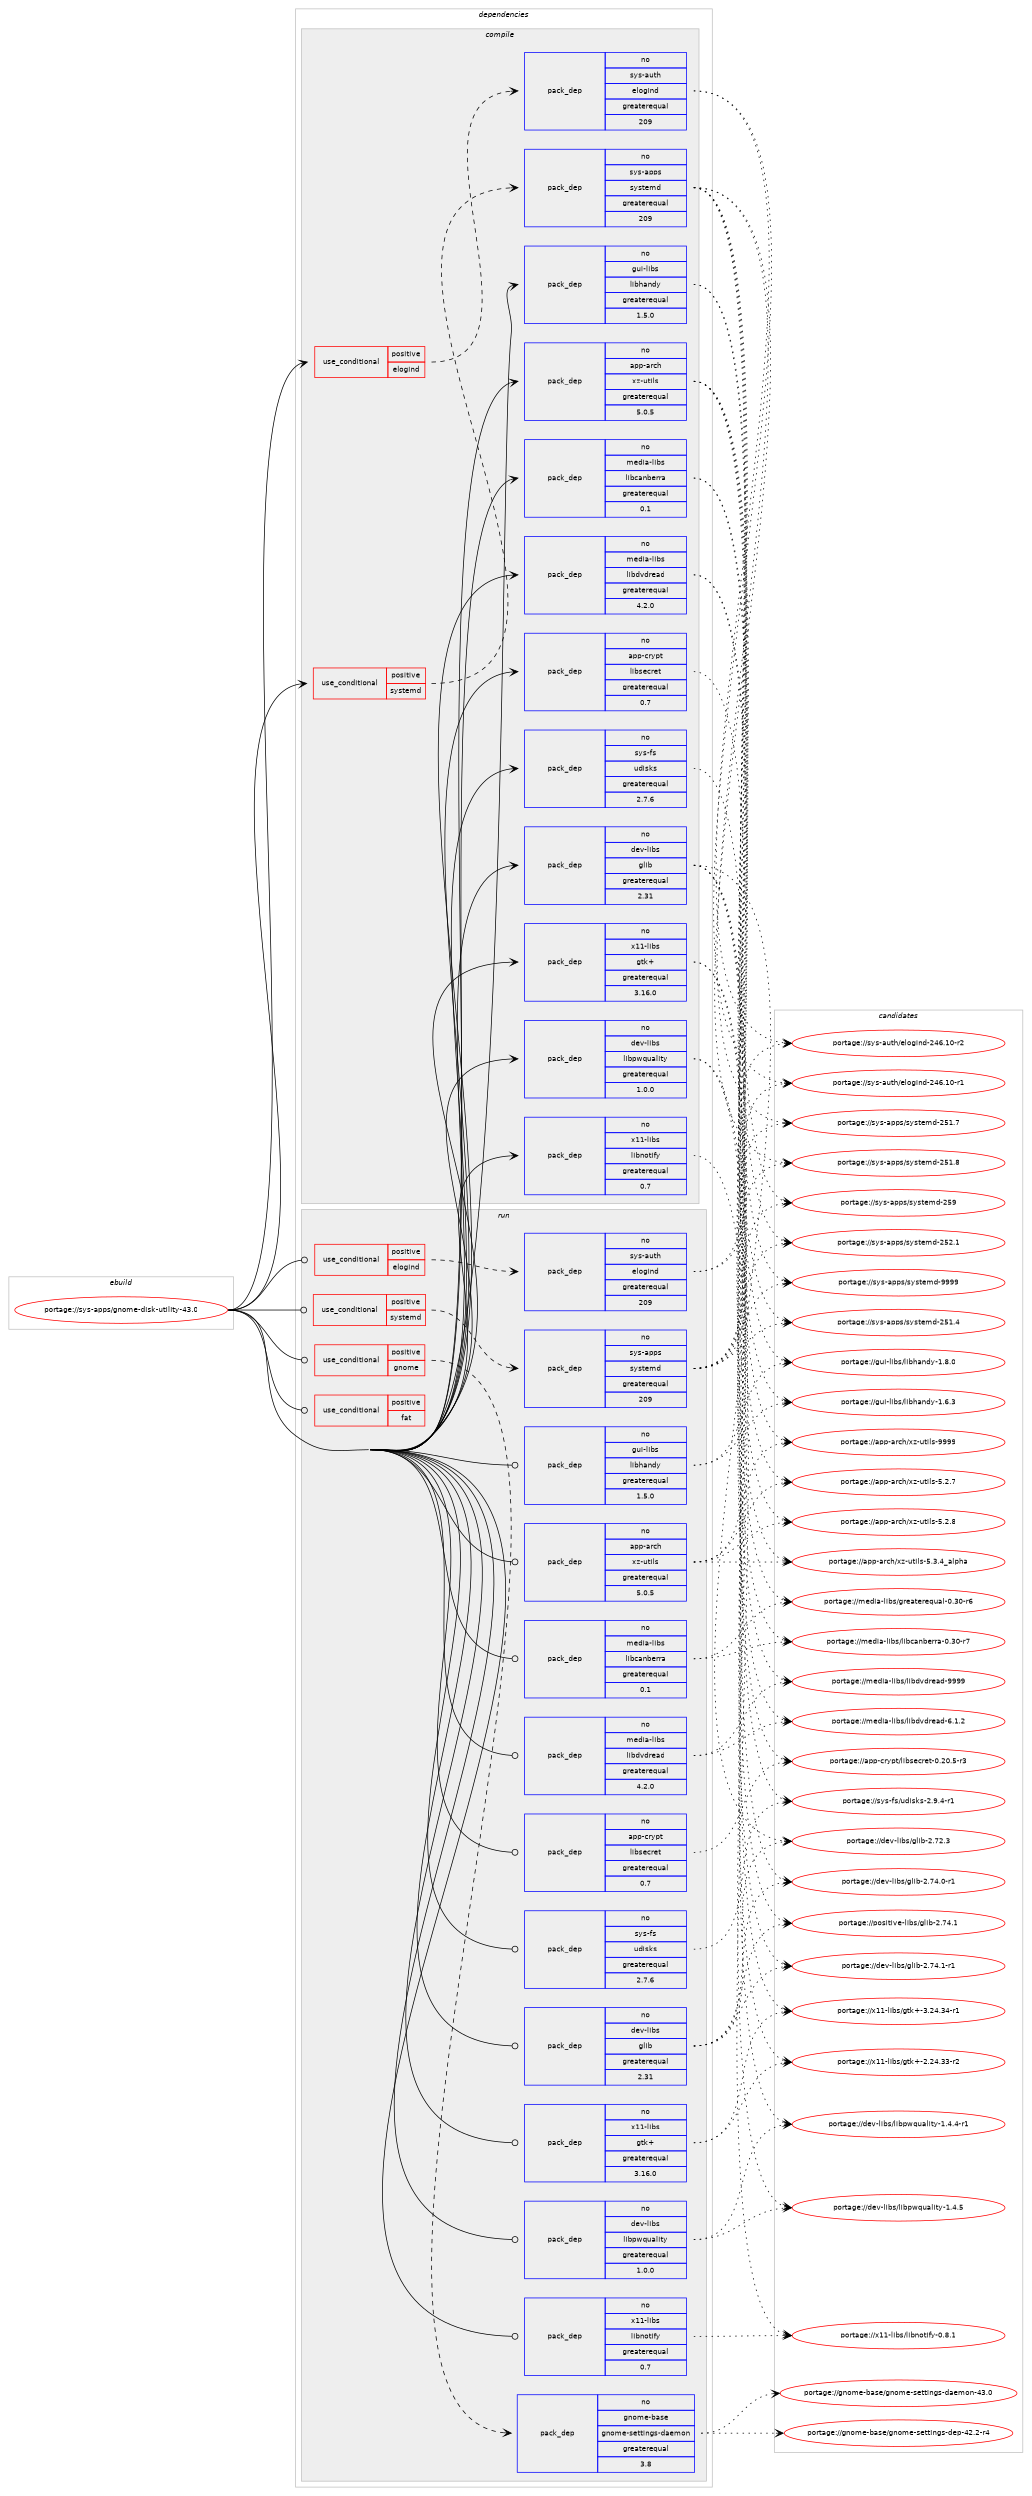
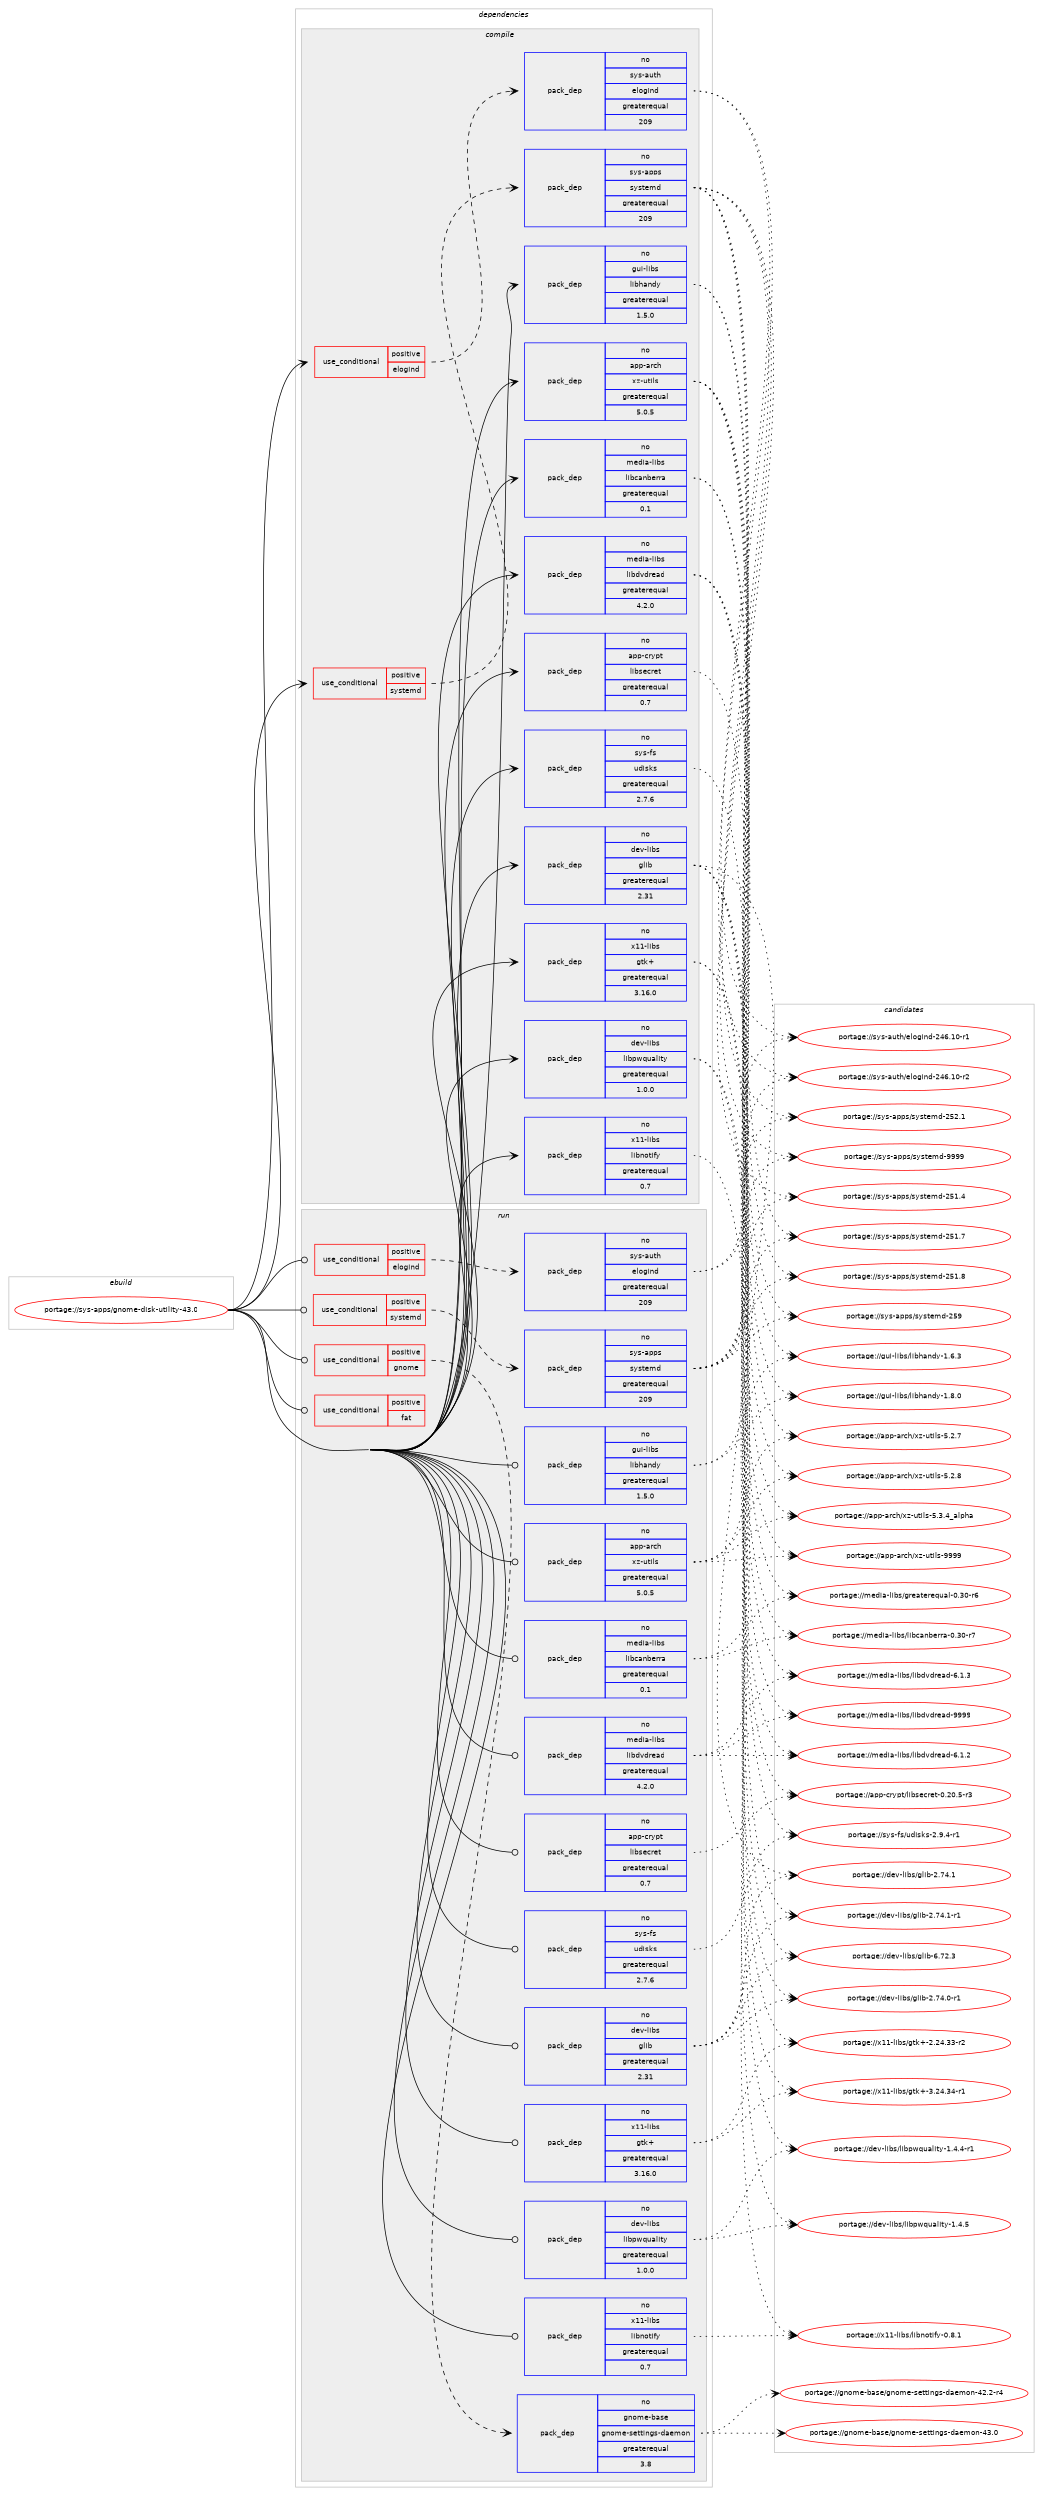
none -> (904, 1676)
(899, 1841) -> (904, 1957)
(899, 1923) -> (904, 1875)
(899, 2433) -> (904, 2393)
